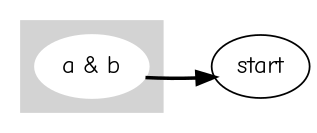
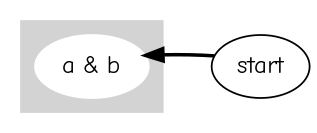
(174, 78) -> (189, 55)
